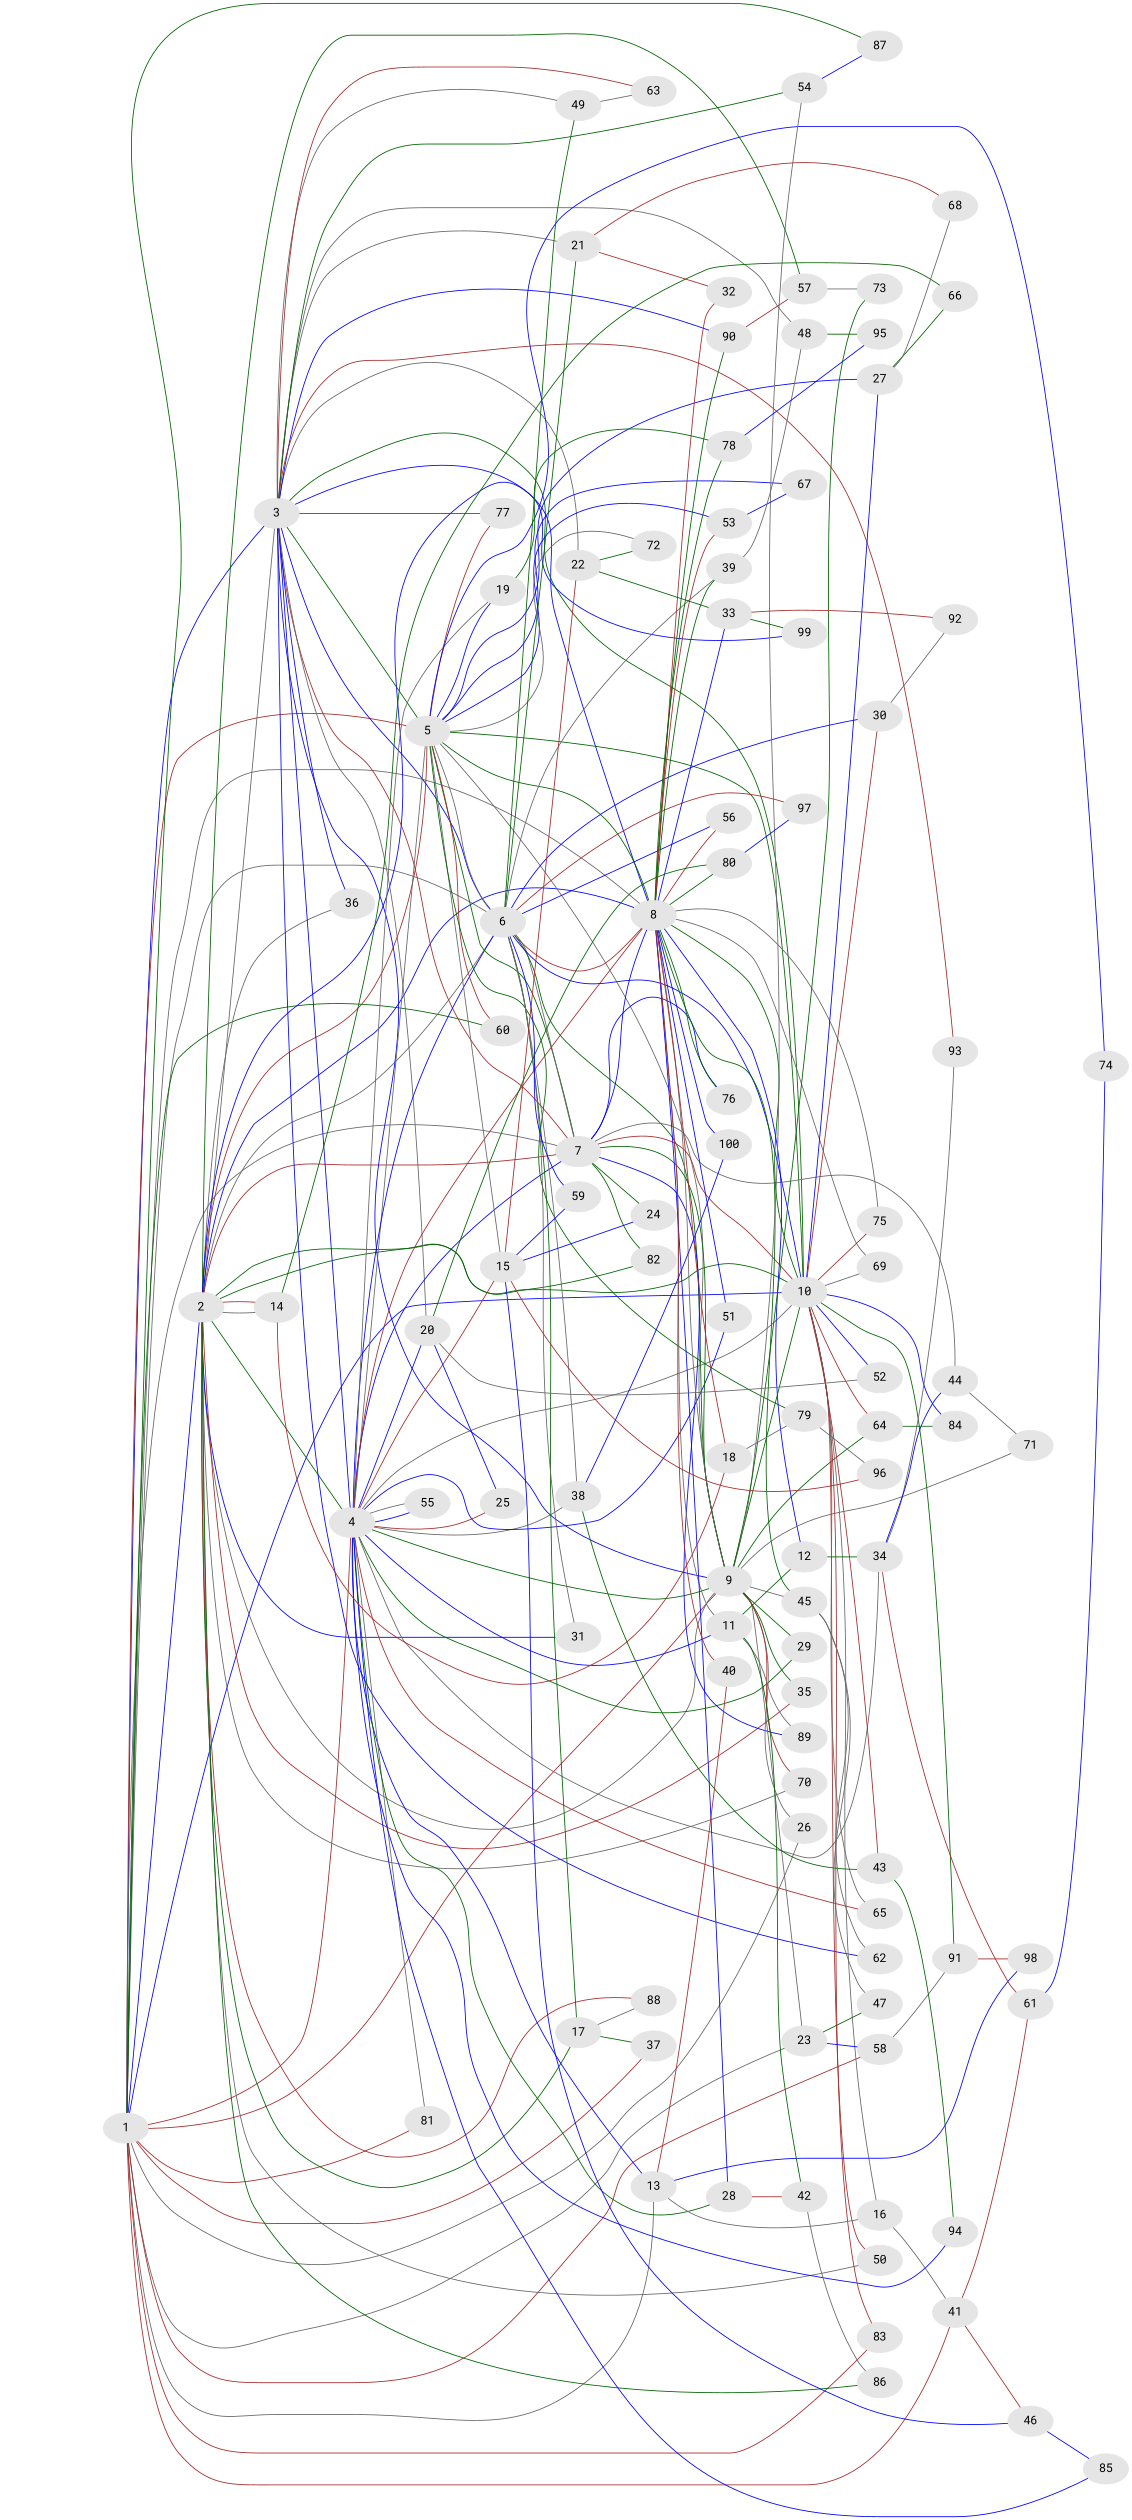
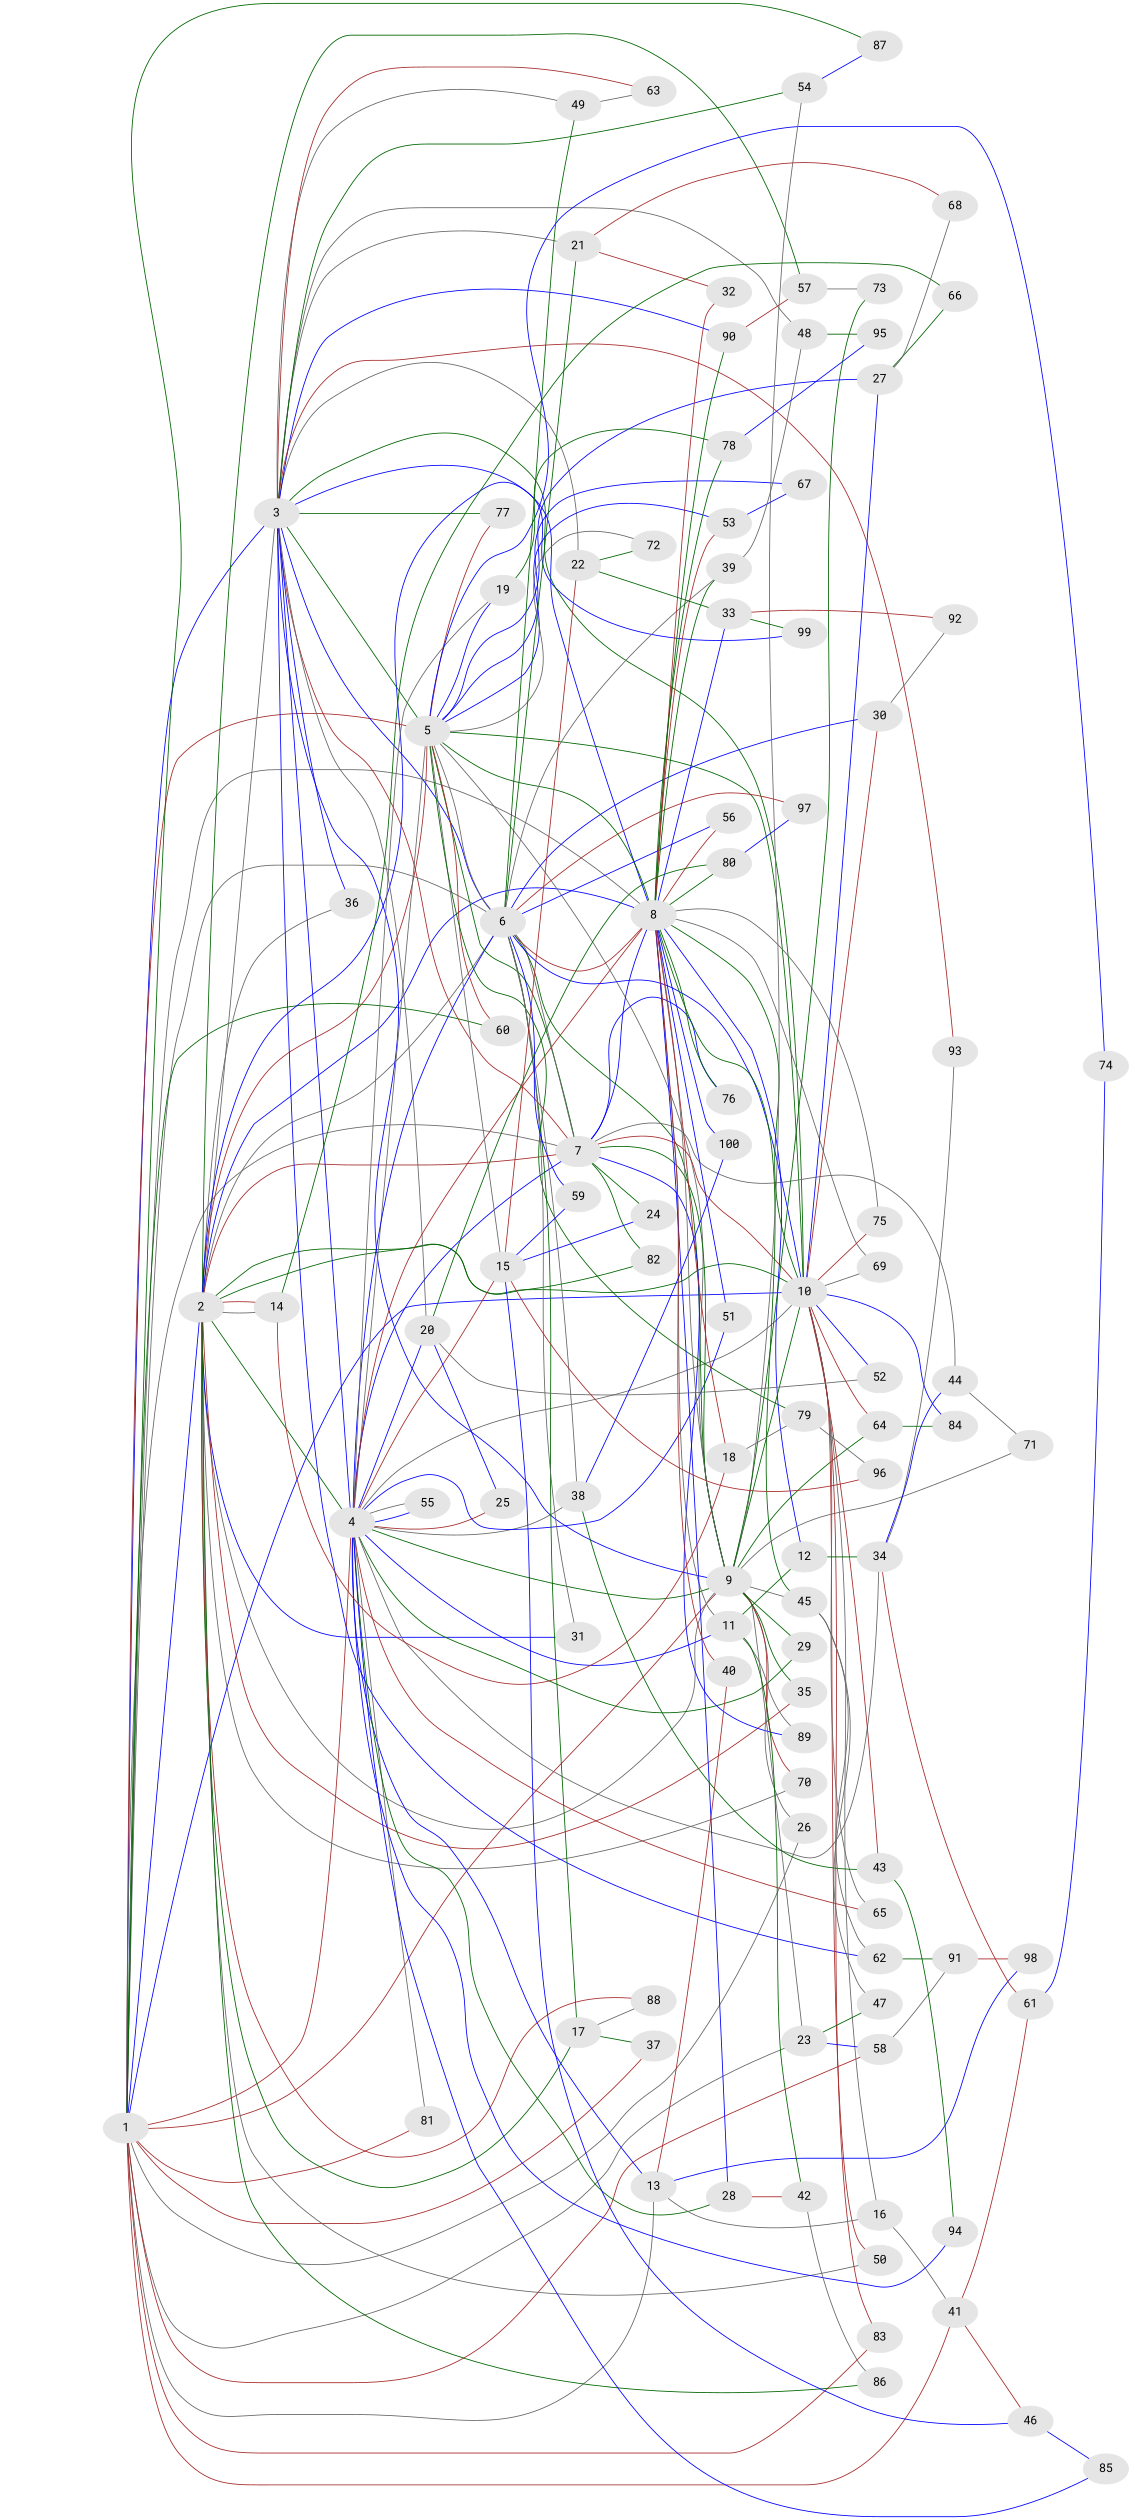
(936, 1599) -> (917, 1959)
